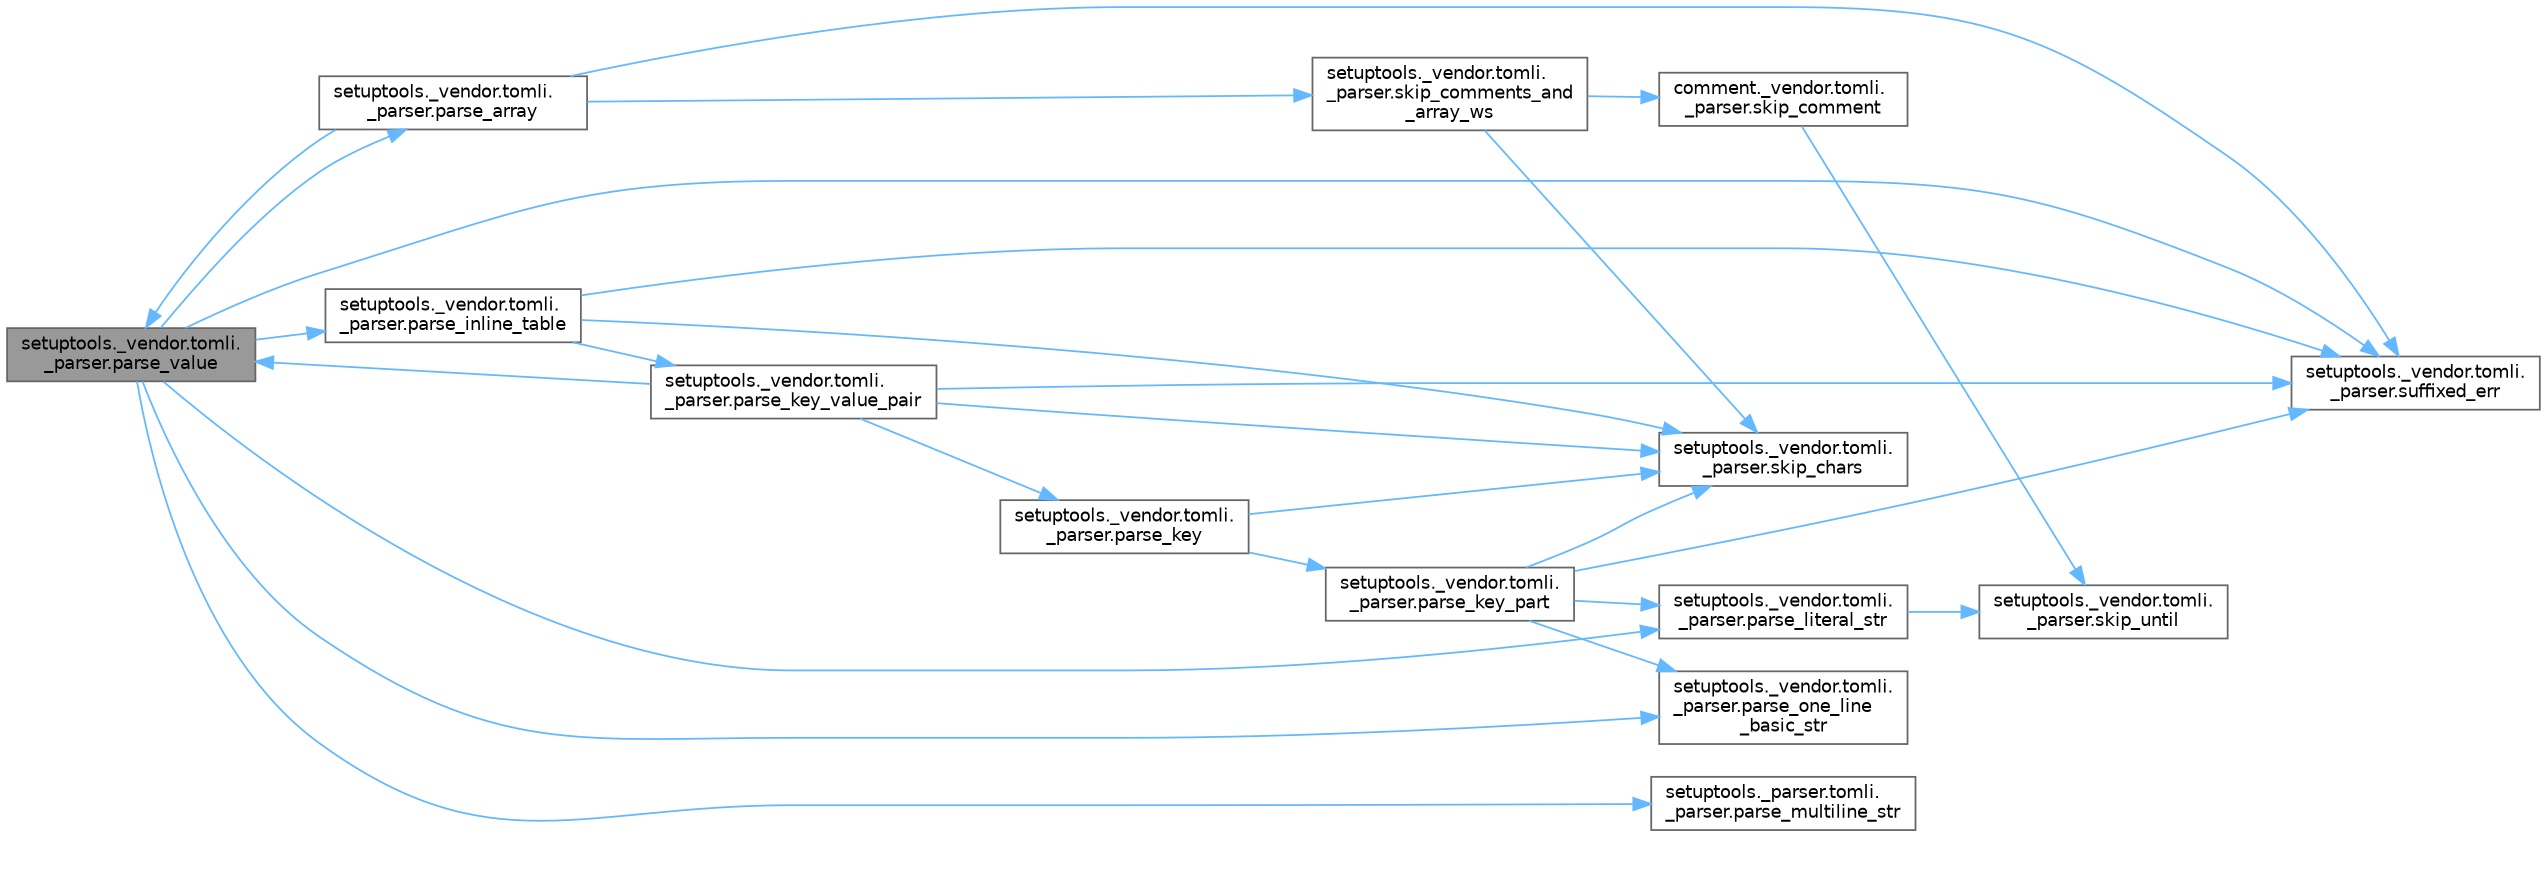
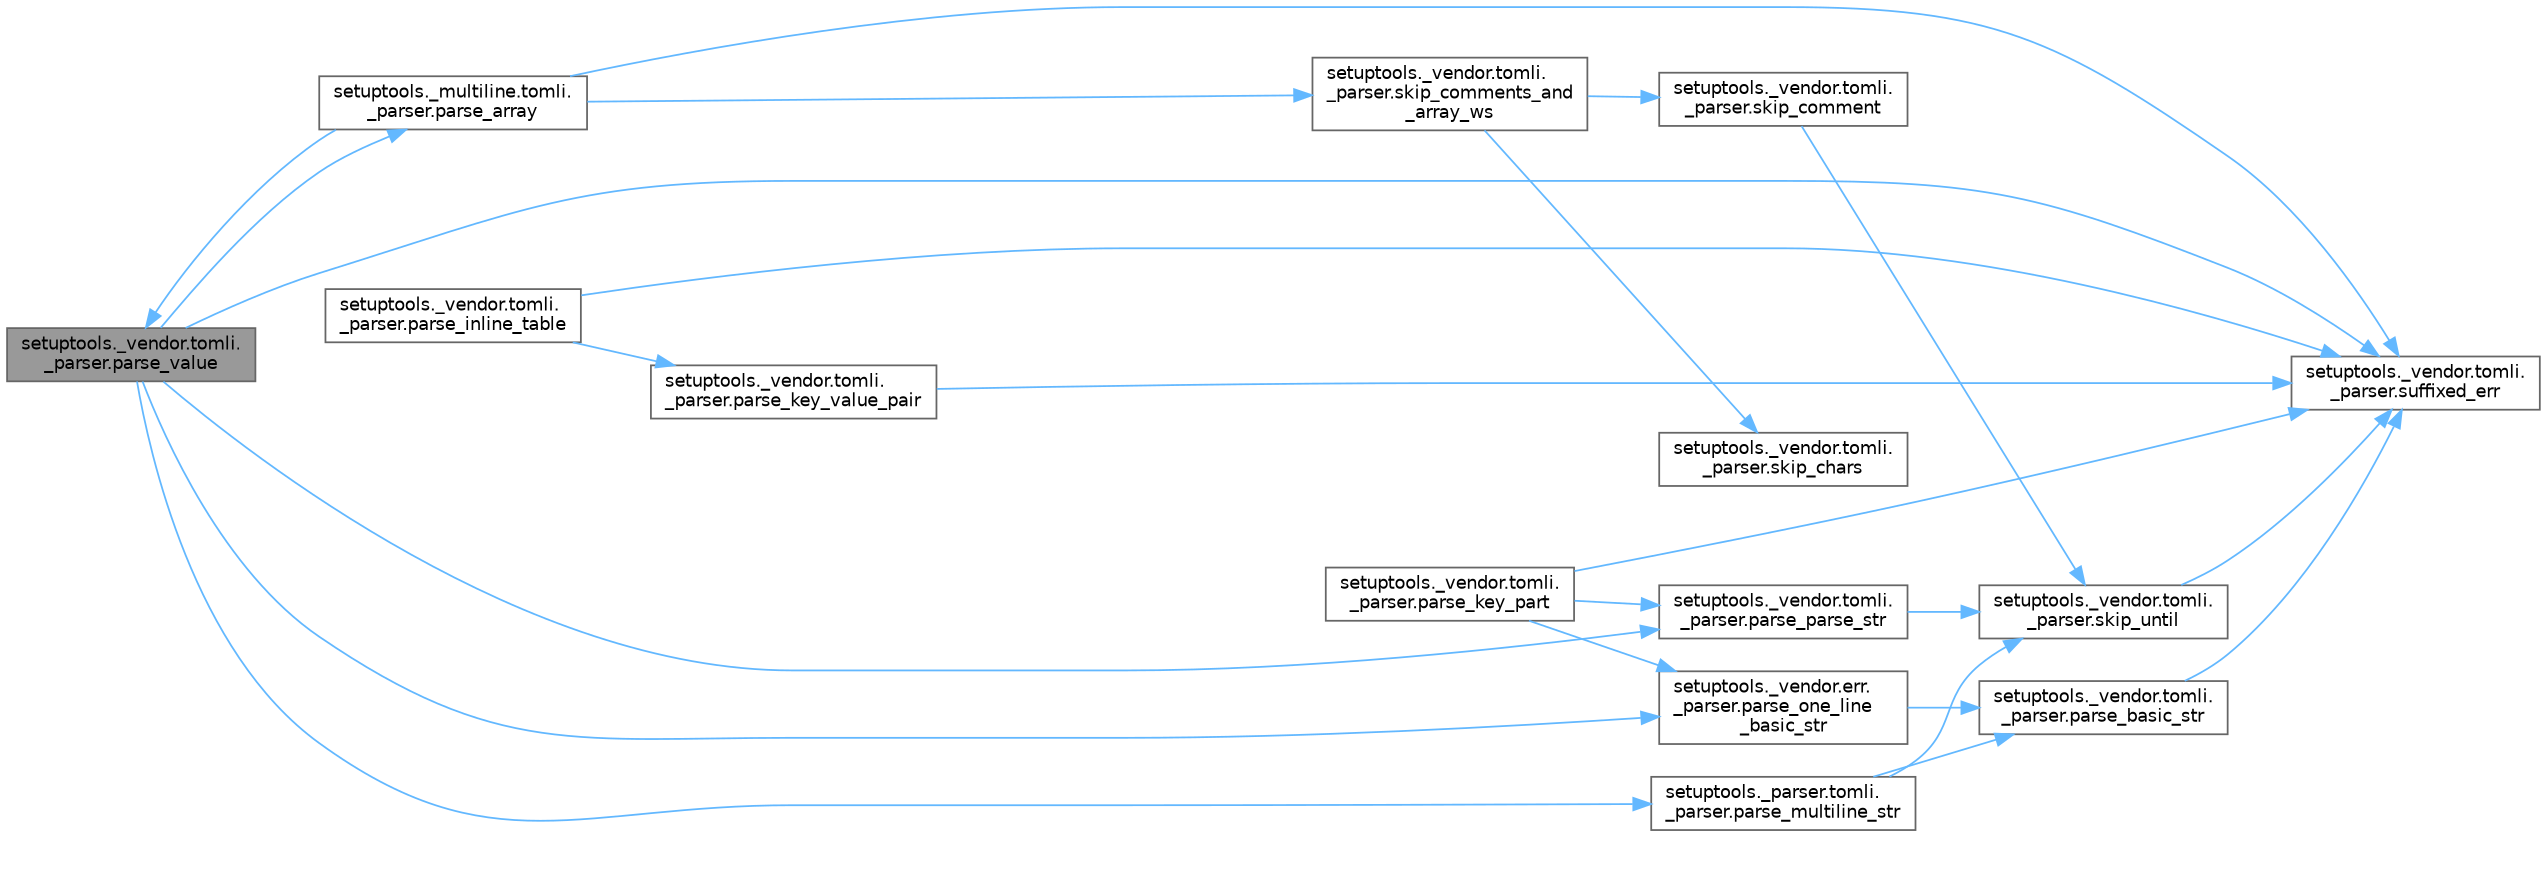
(1783, 99) -> (1783, 99)
(453, 103) -> (453, 103)
(281, 337) -> none
(1124, 356) -> none
(462, 373) -> none
(1289, 428) -> none
none -> (2288, 514)
(1124, 527) -> none
(1611, 531) -> none
(1783, 612) -> (1783, 612)
(1783, 708) -> (1783, 708)
none -> (2104, 708)
none -> (1945, 721)
